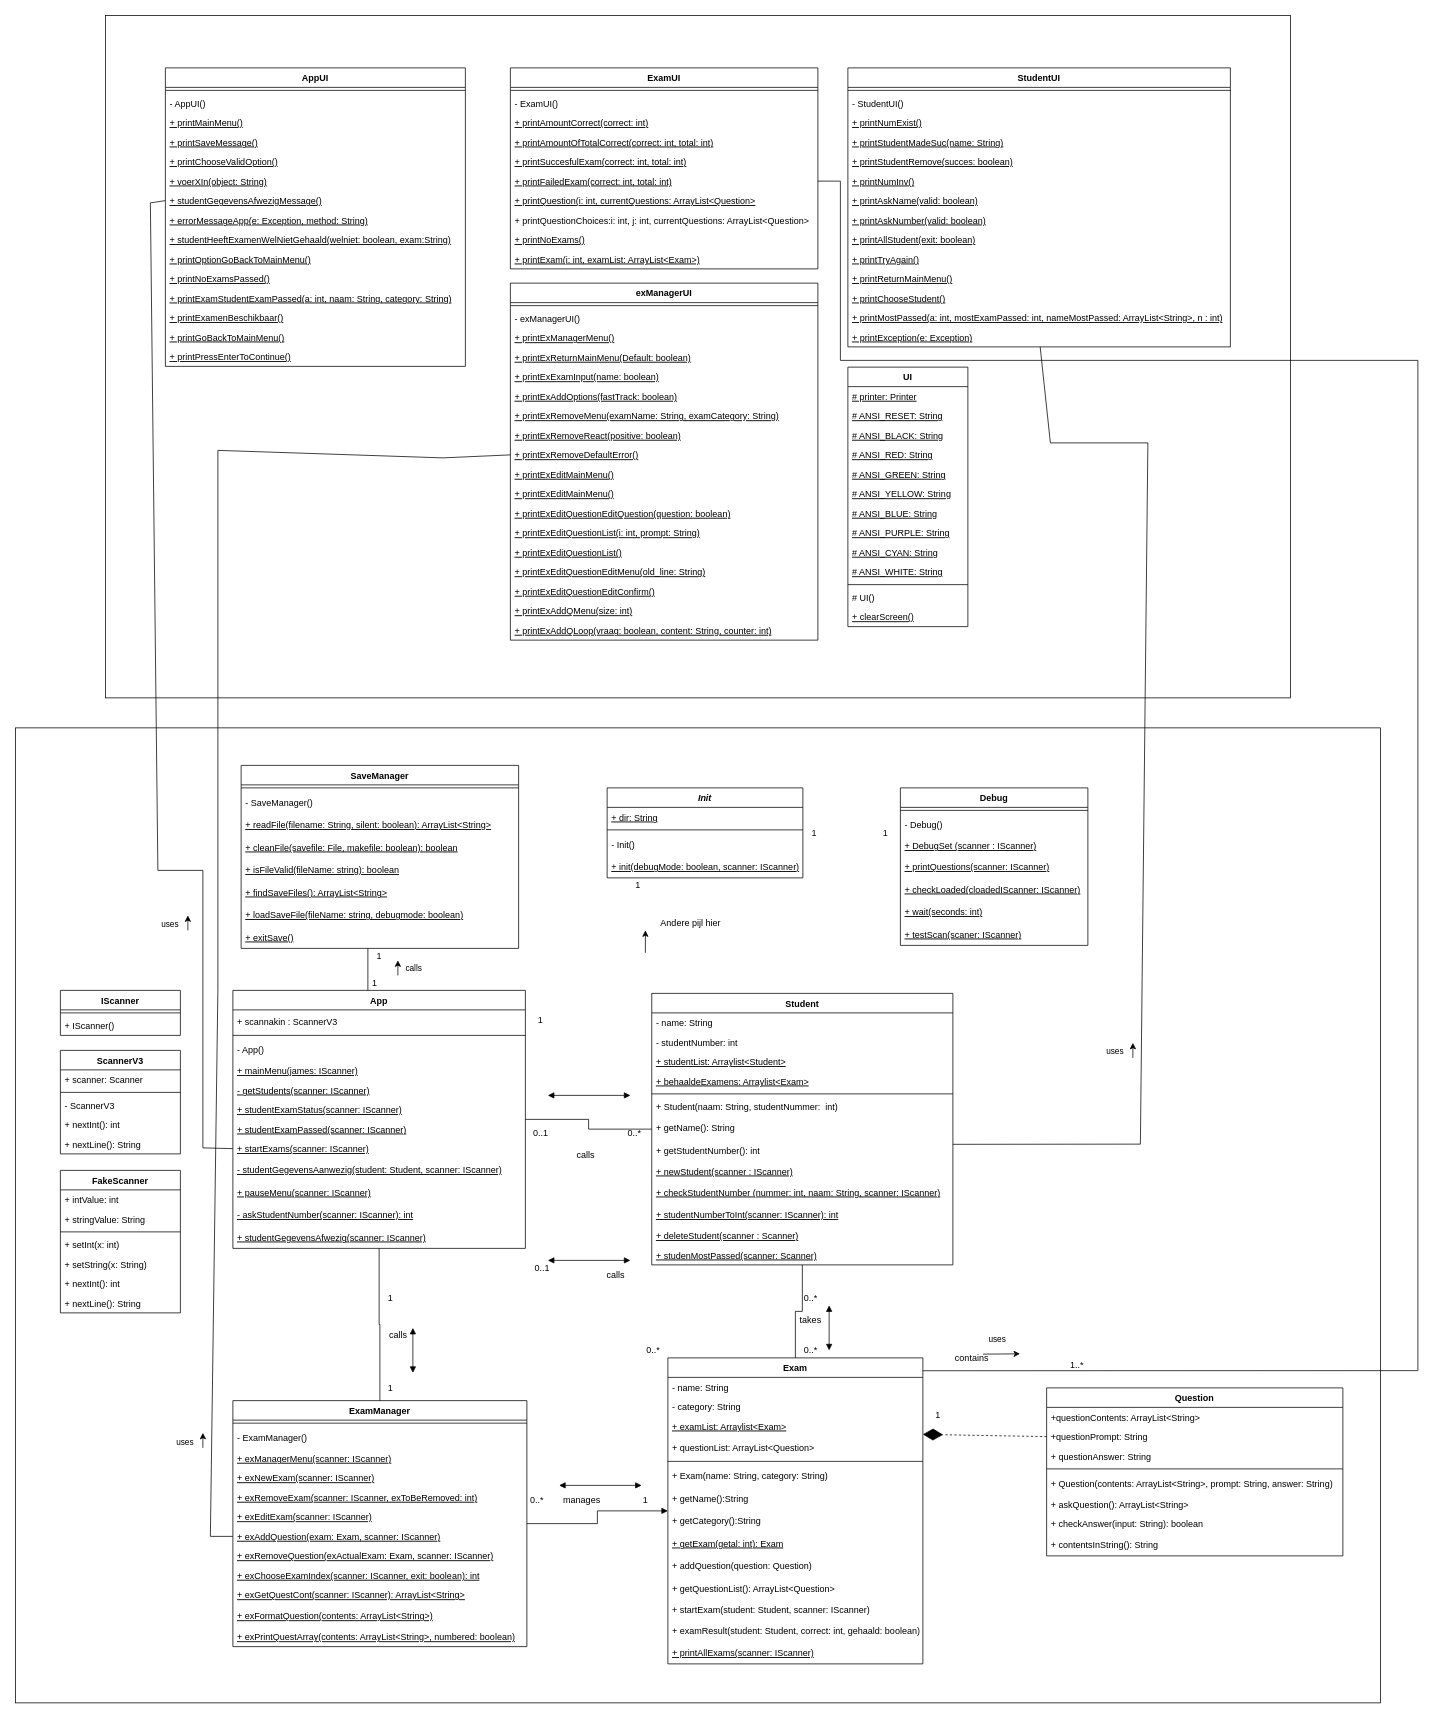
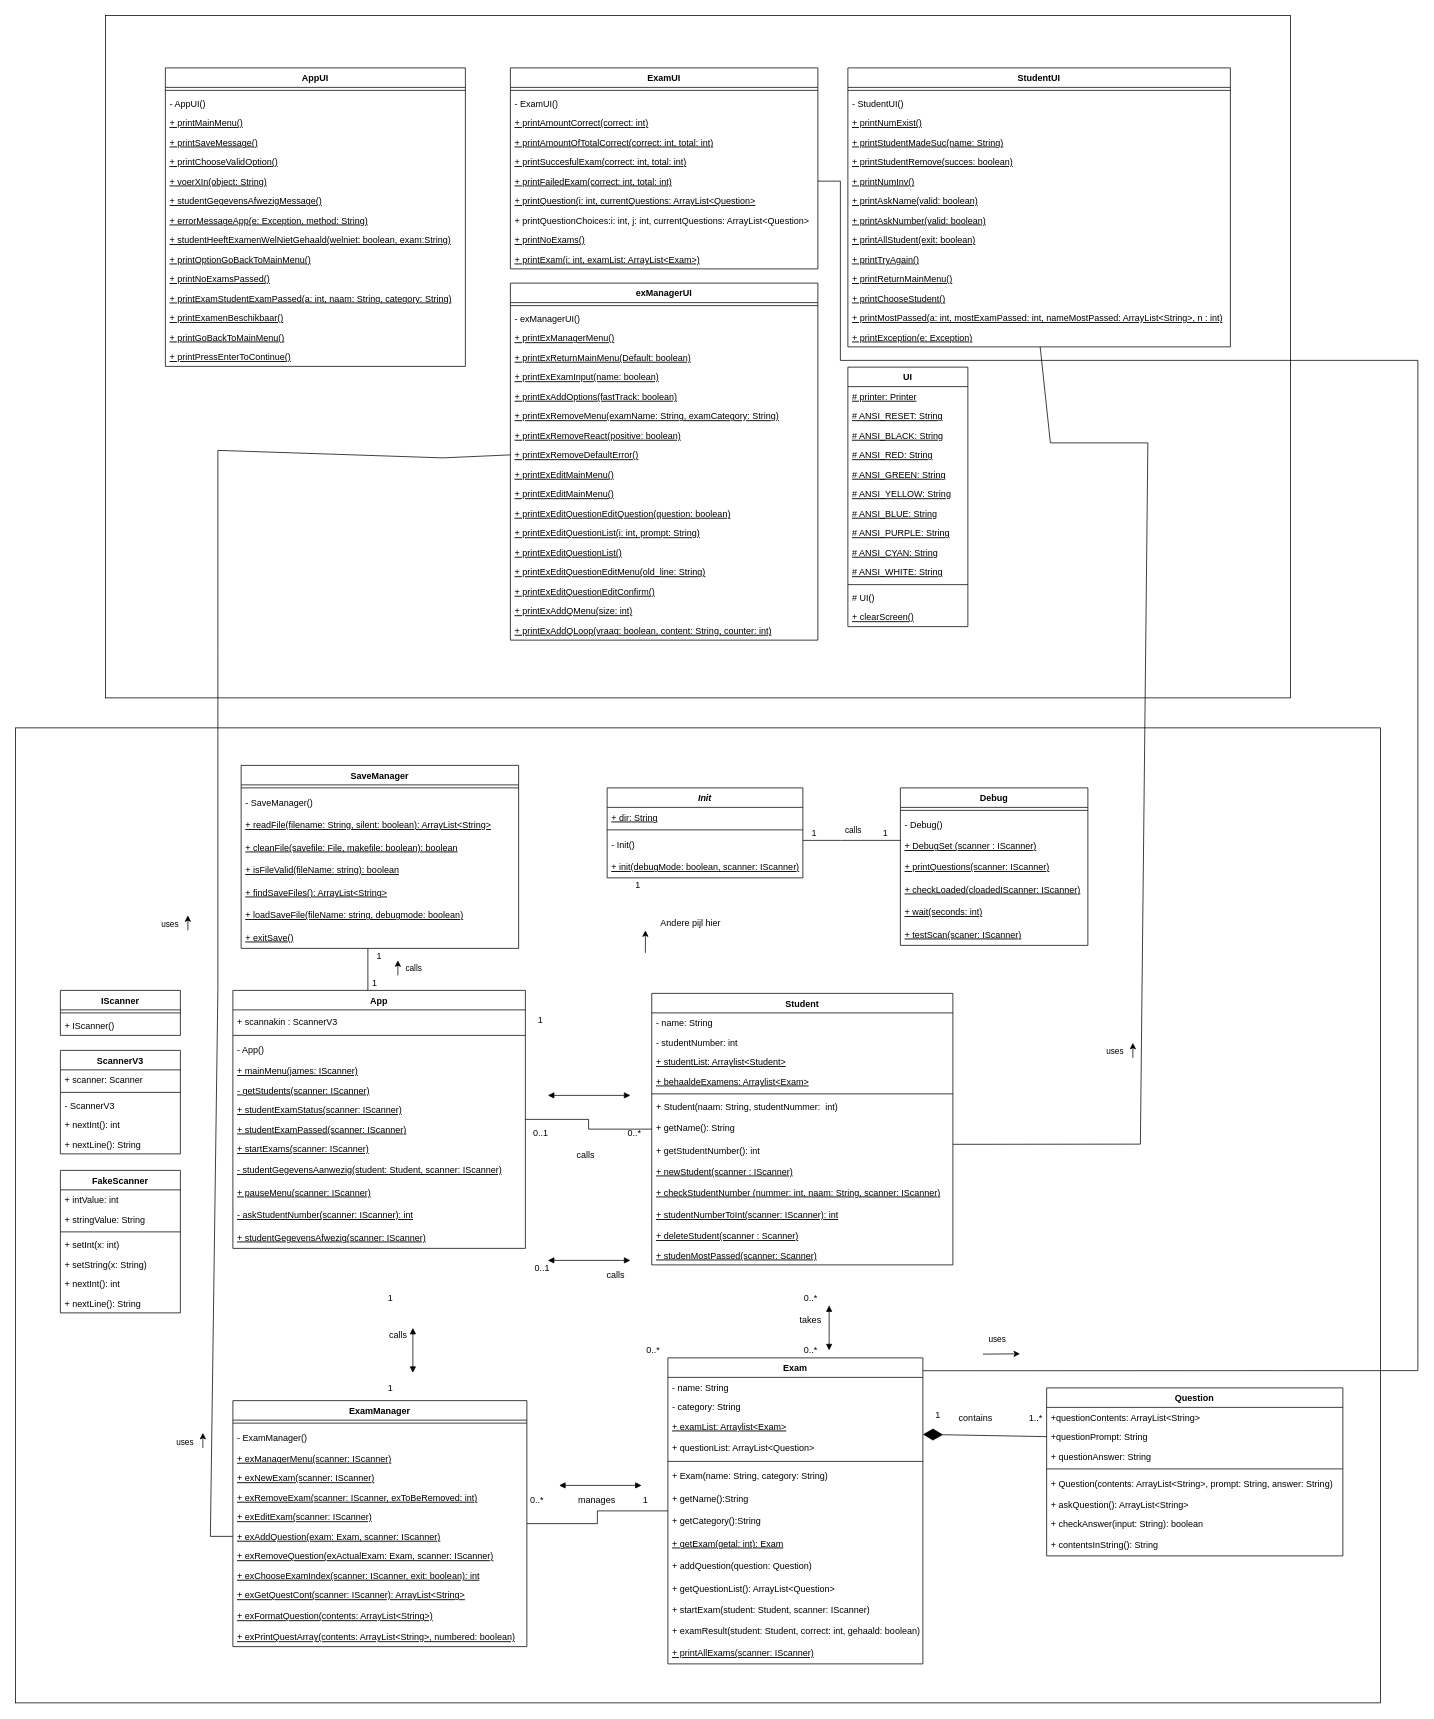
(156, 705) -> none
none -> (851, 840)
(799, 1311) -> none
(380, 1325) -> none
(972, 1358) -> (975, 1418)
(1077, 1365) -> (1035, 1418)
(993, 1436) -> (993, 1436)
(582, 1500) -> (597, 1500)
(660, 1511) -> (662, 1511)
